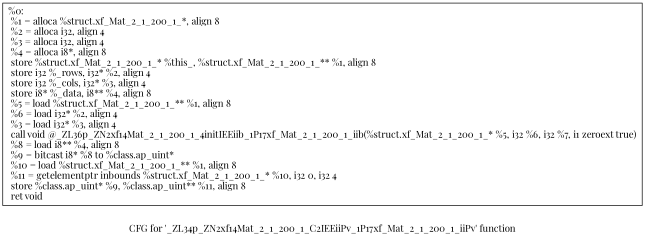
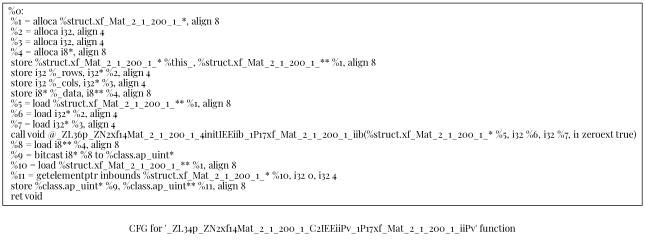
(62, 125) -> (62, 125)
